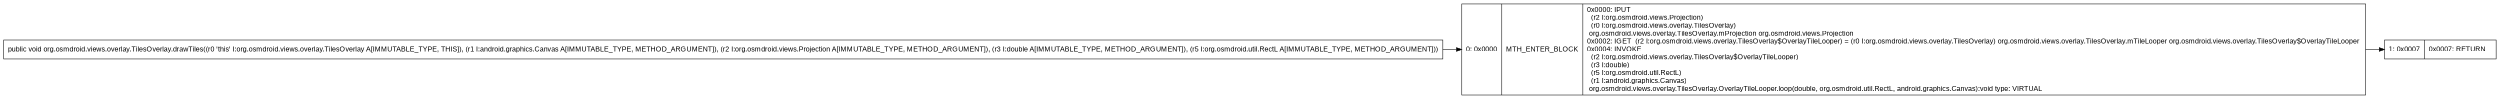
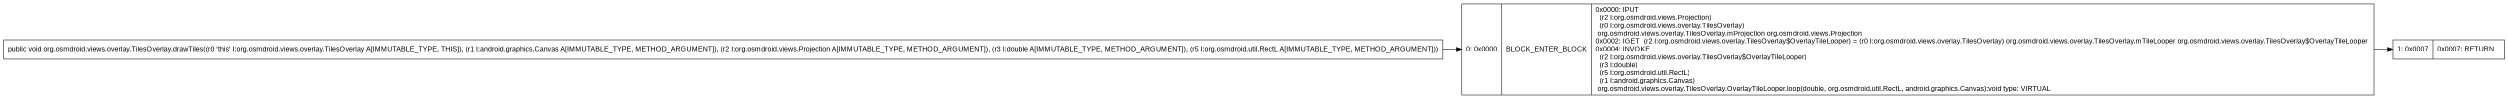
(1542, 49) -> (1547, 49)
